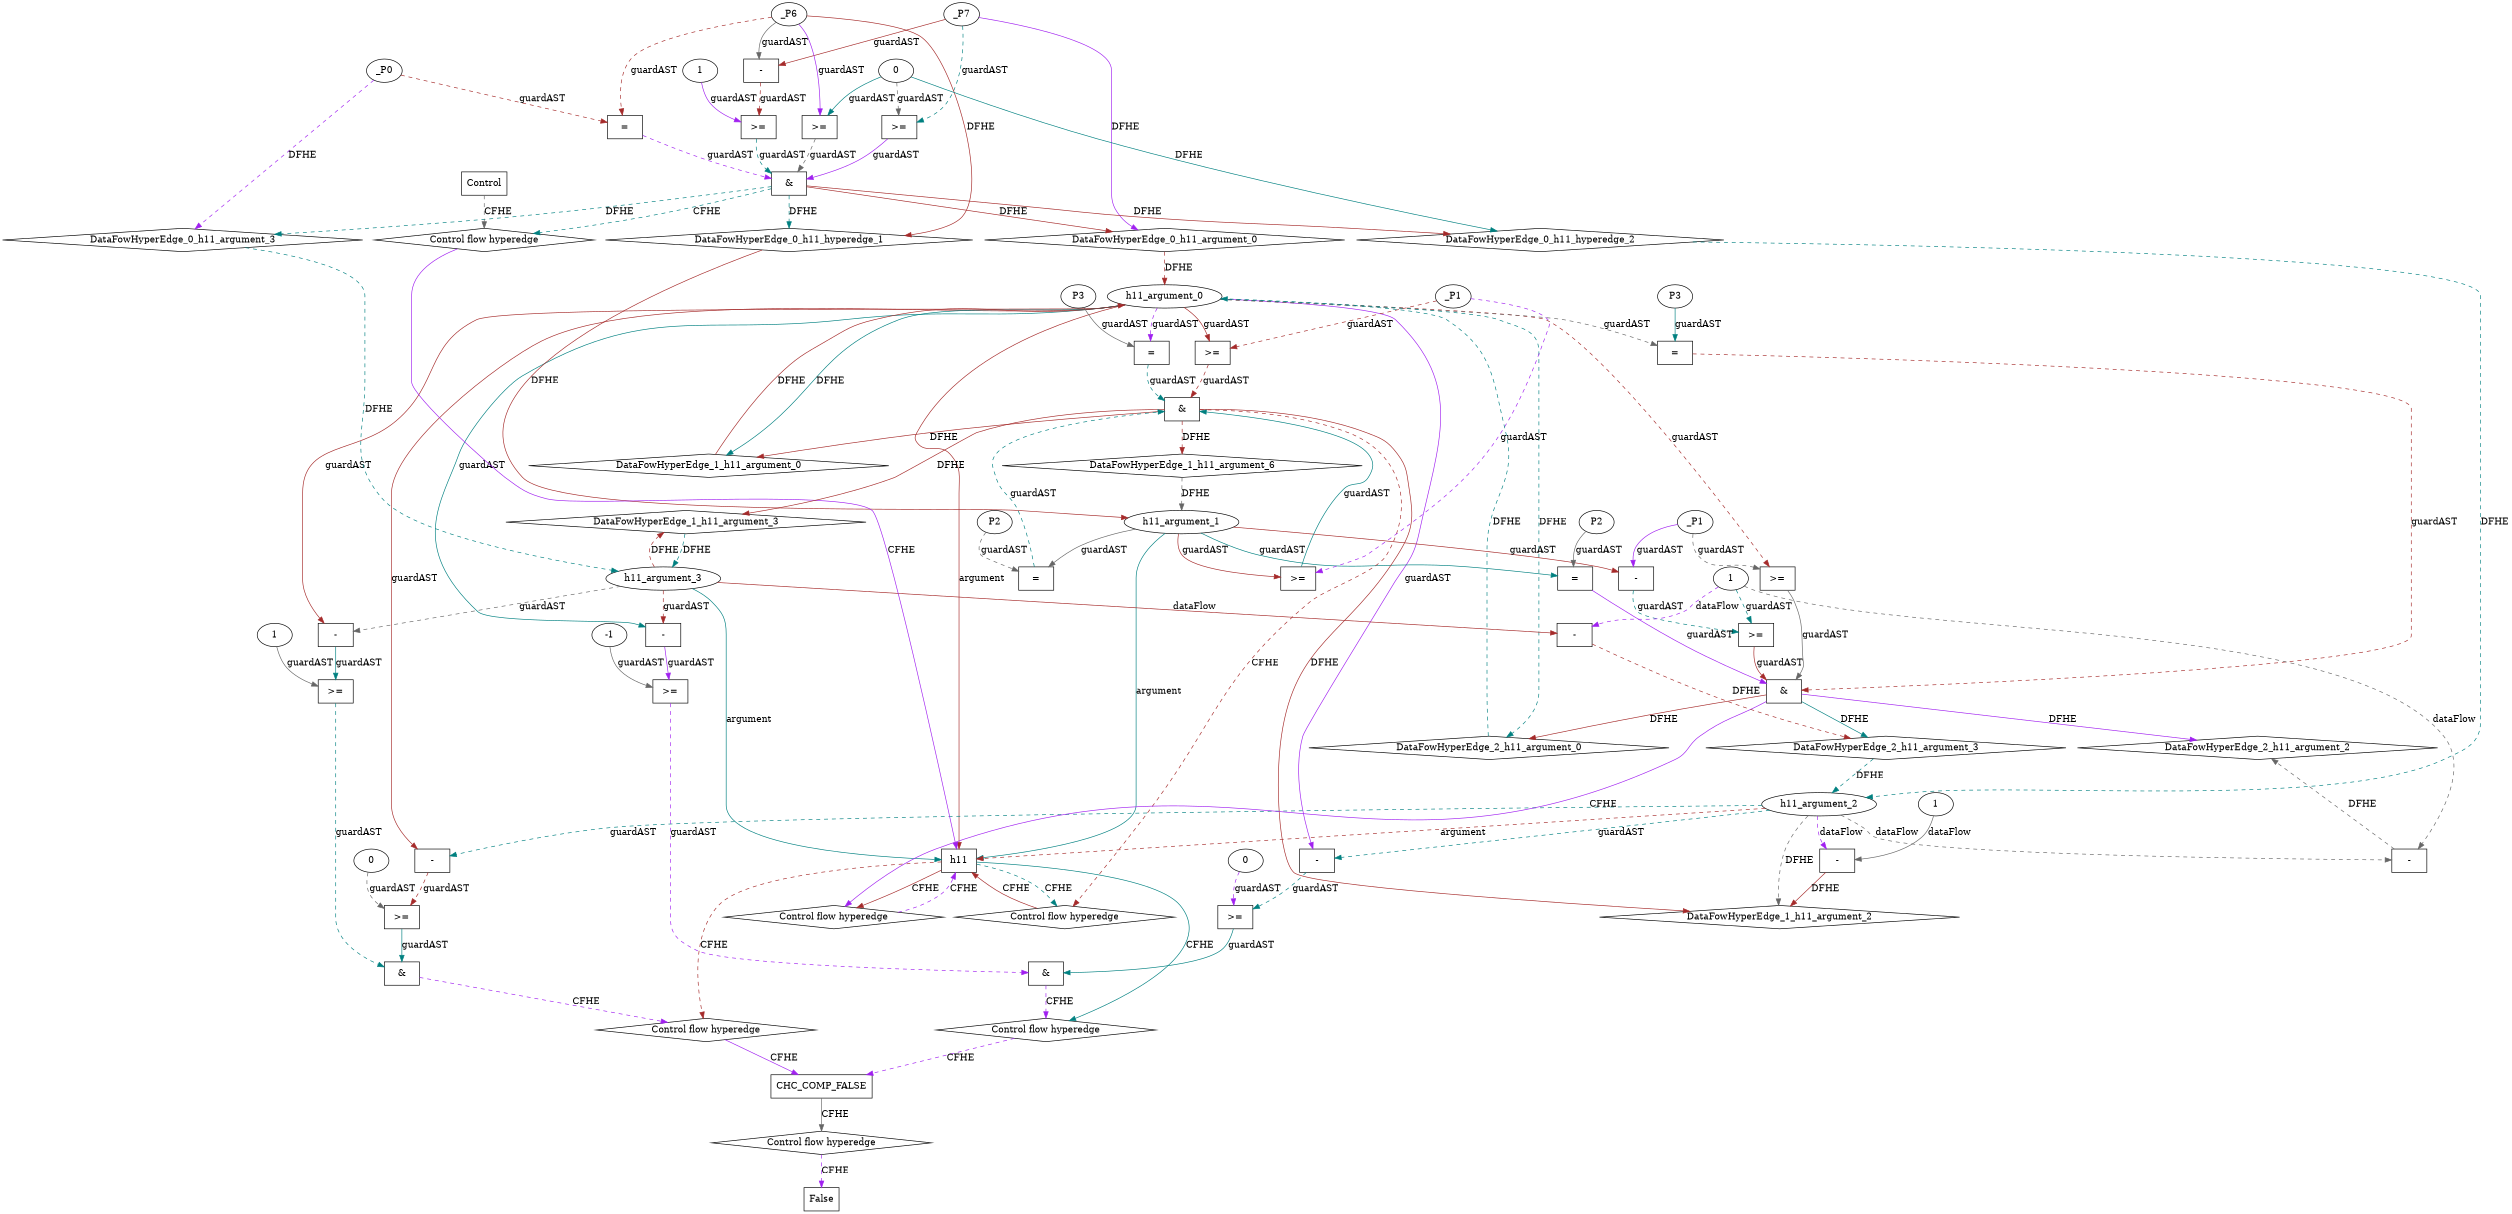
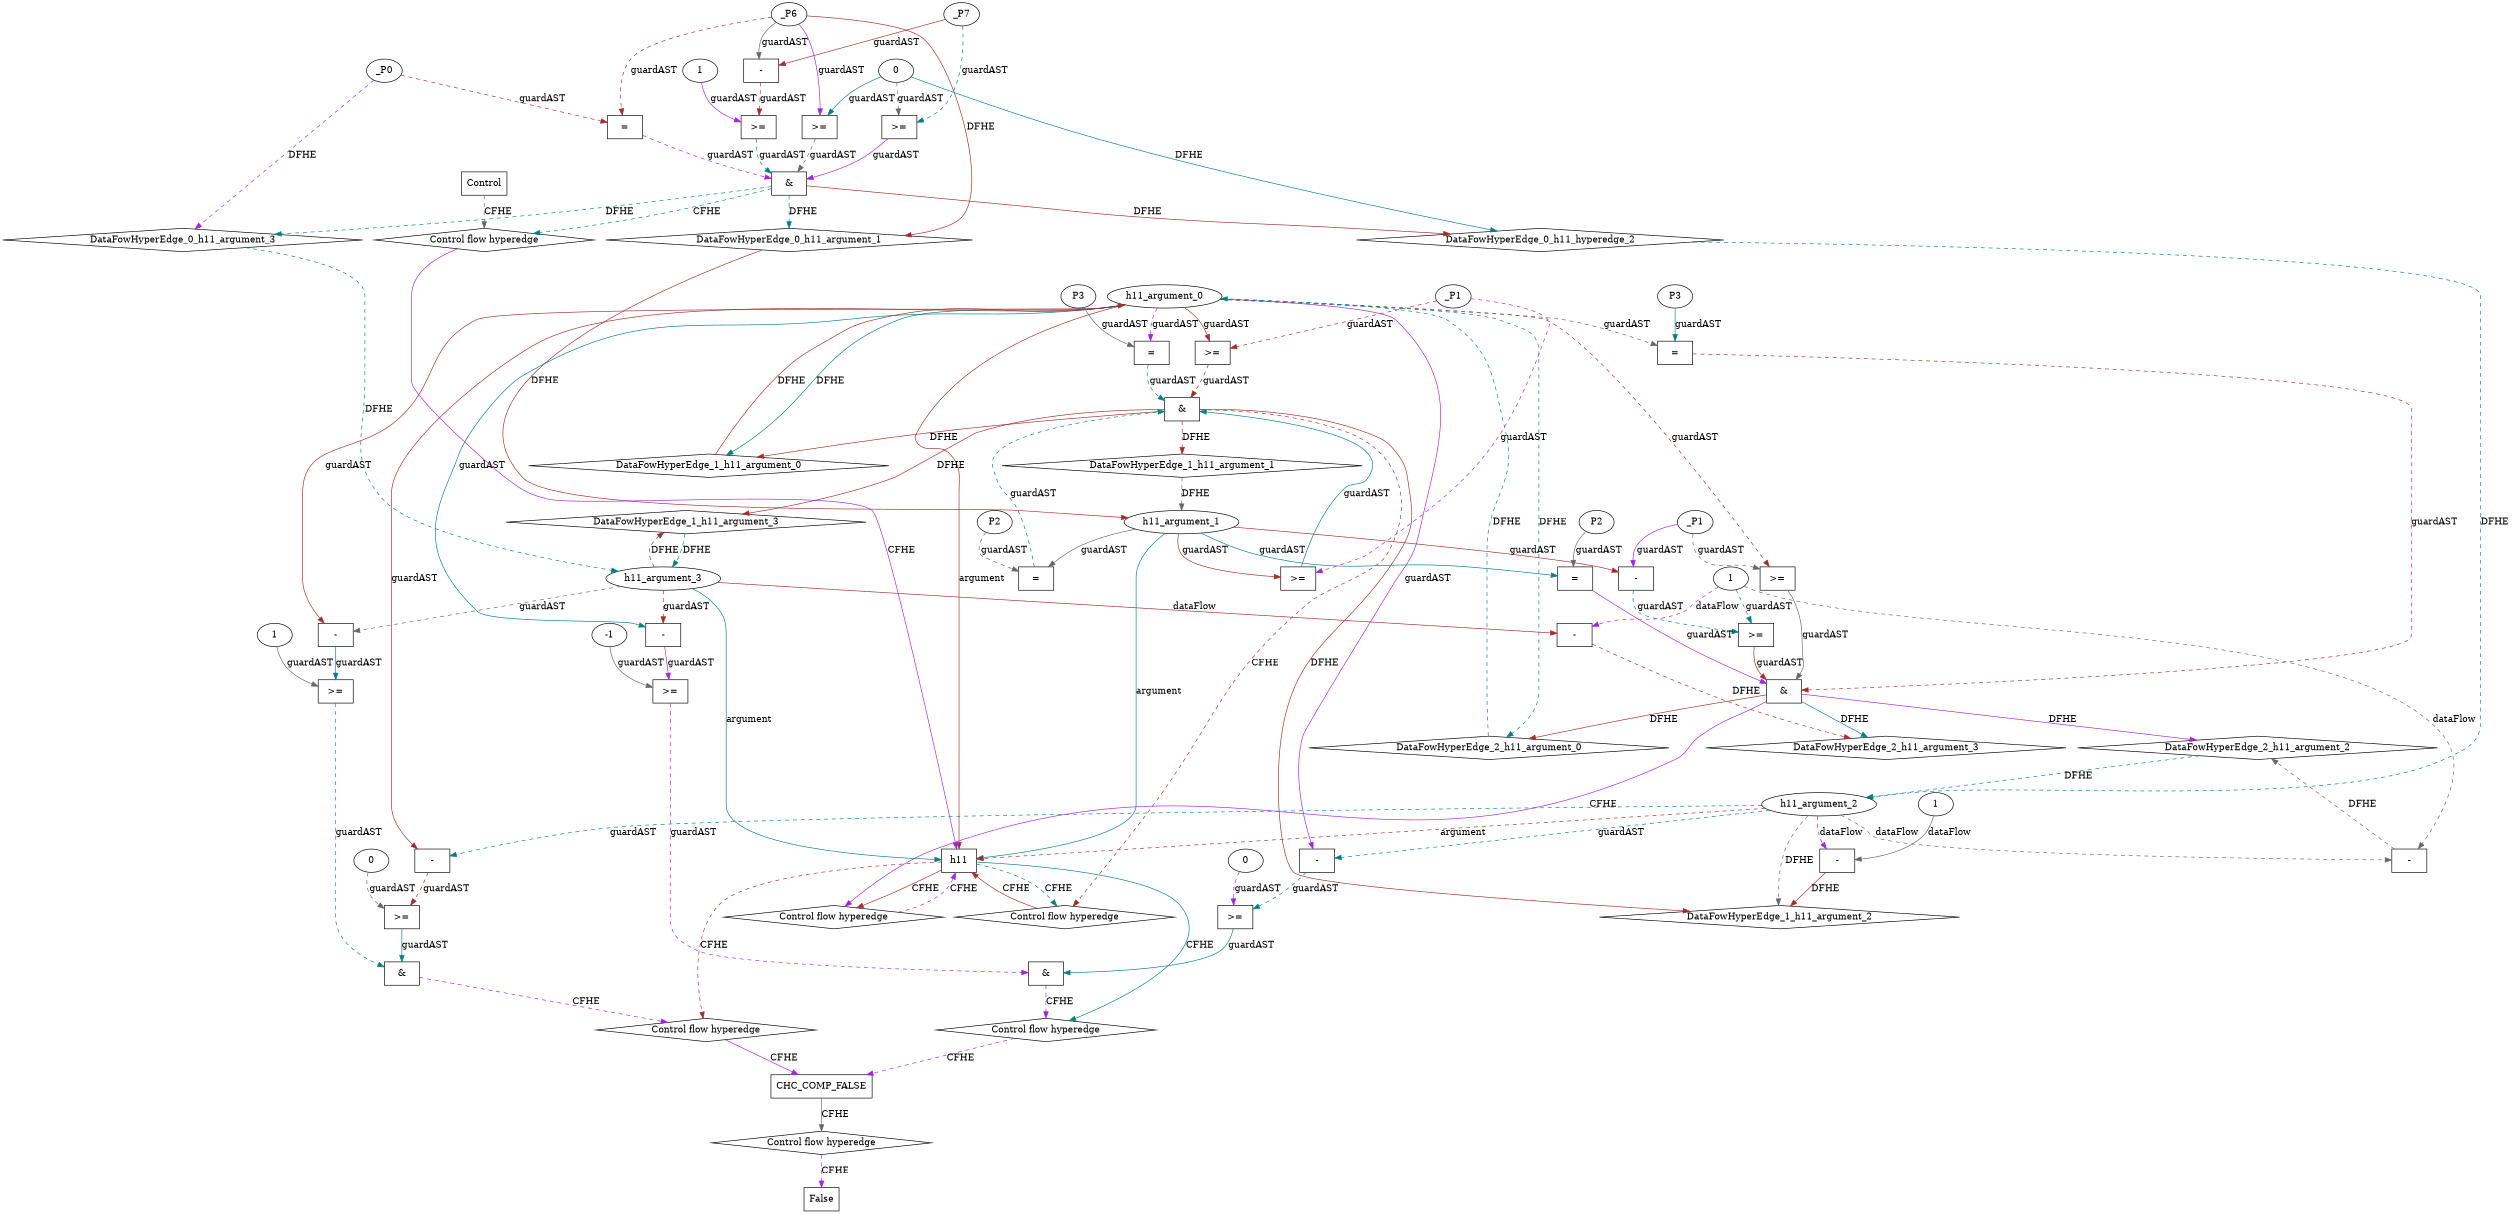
(789, 240) -> (789, 240)
(1165, 240) -> none
(1182, 466) -> (1182, 466)
(1855, 774) -> (2036, 776)
